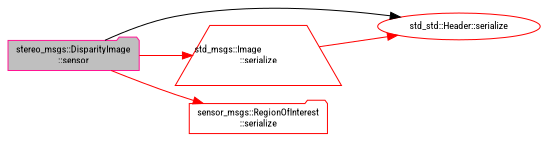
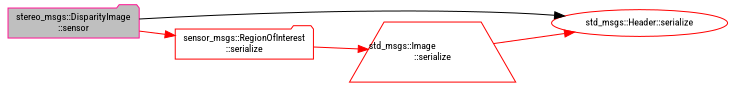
(459, 26) -> (640, 23)
(161, 55) -> (336, 48)
